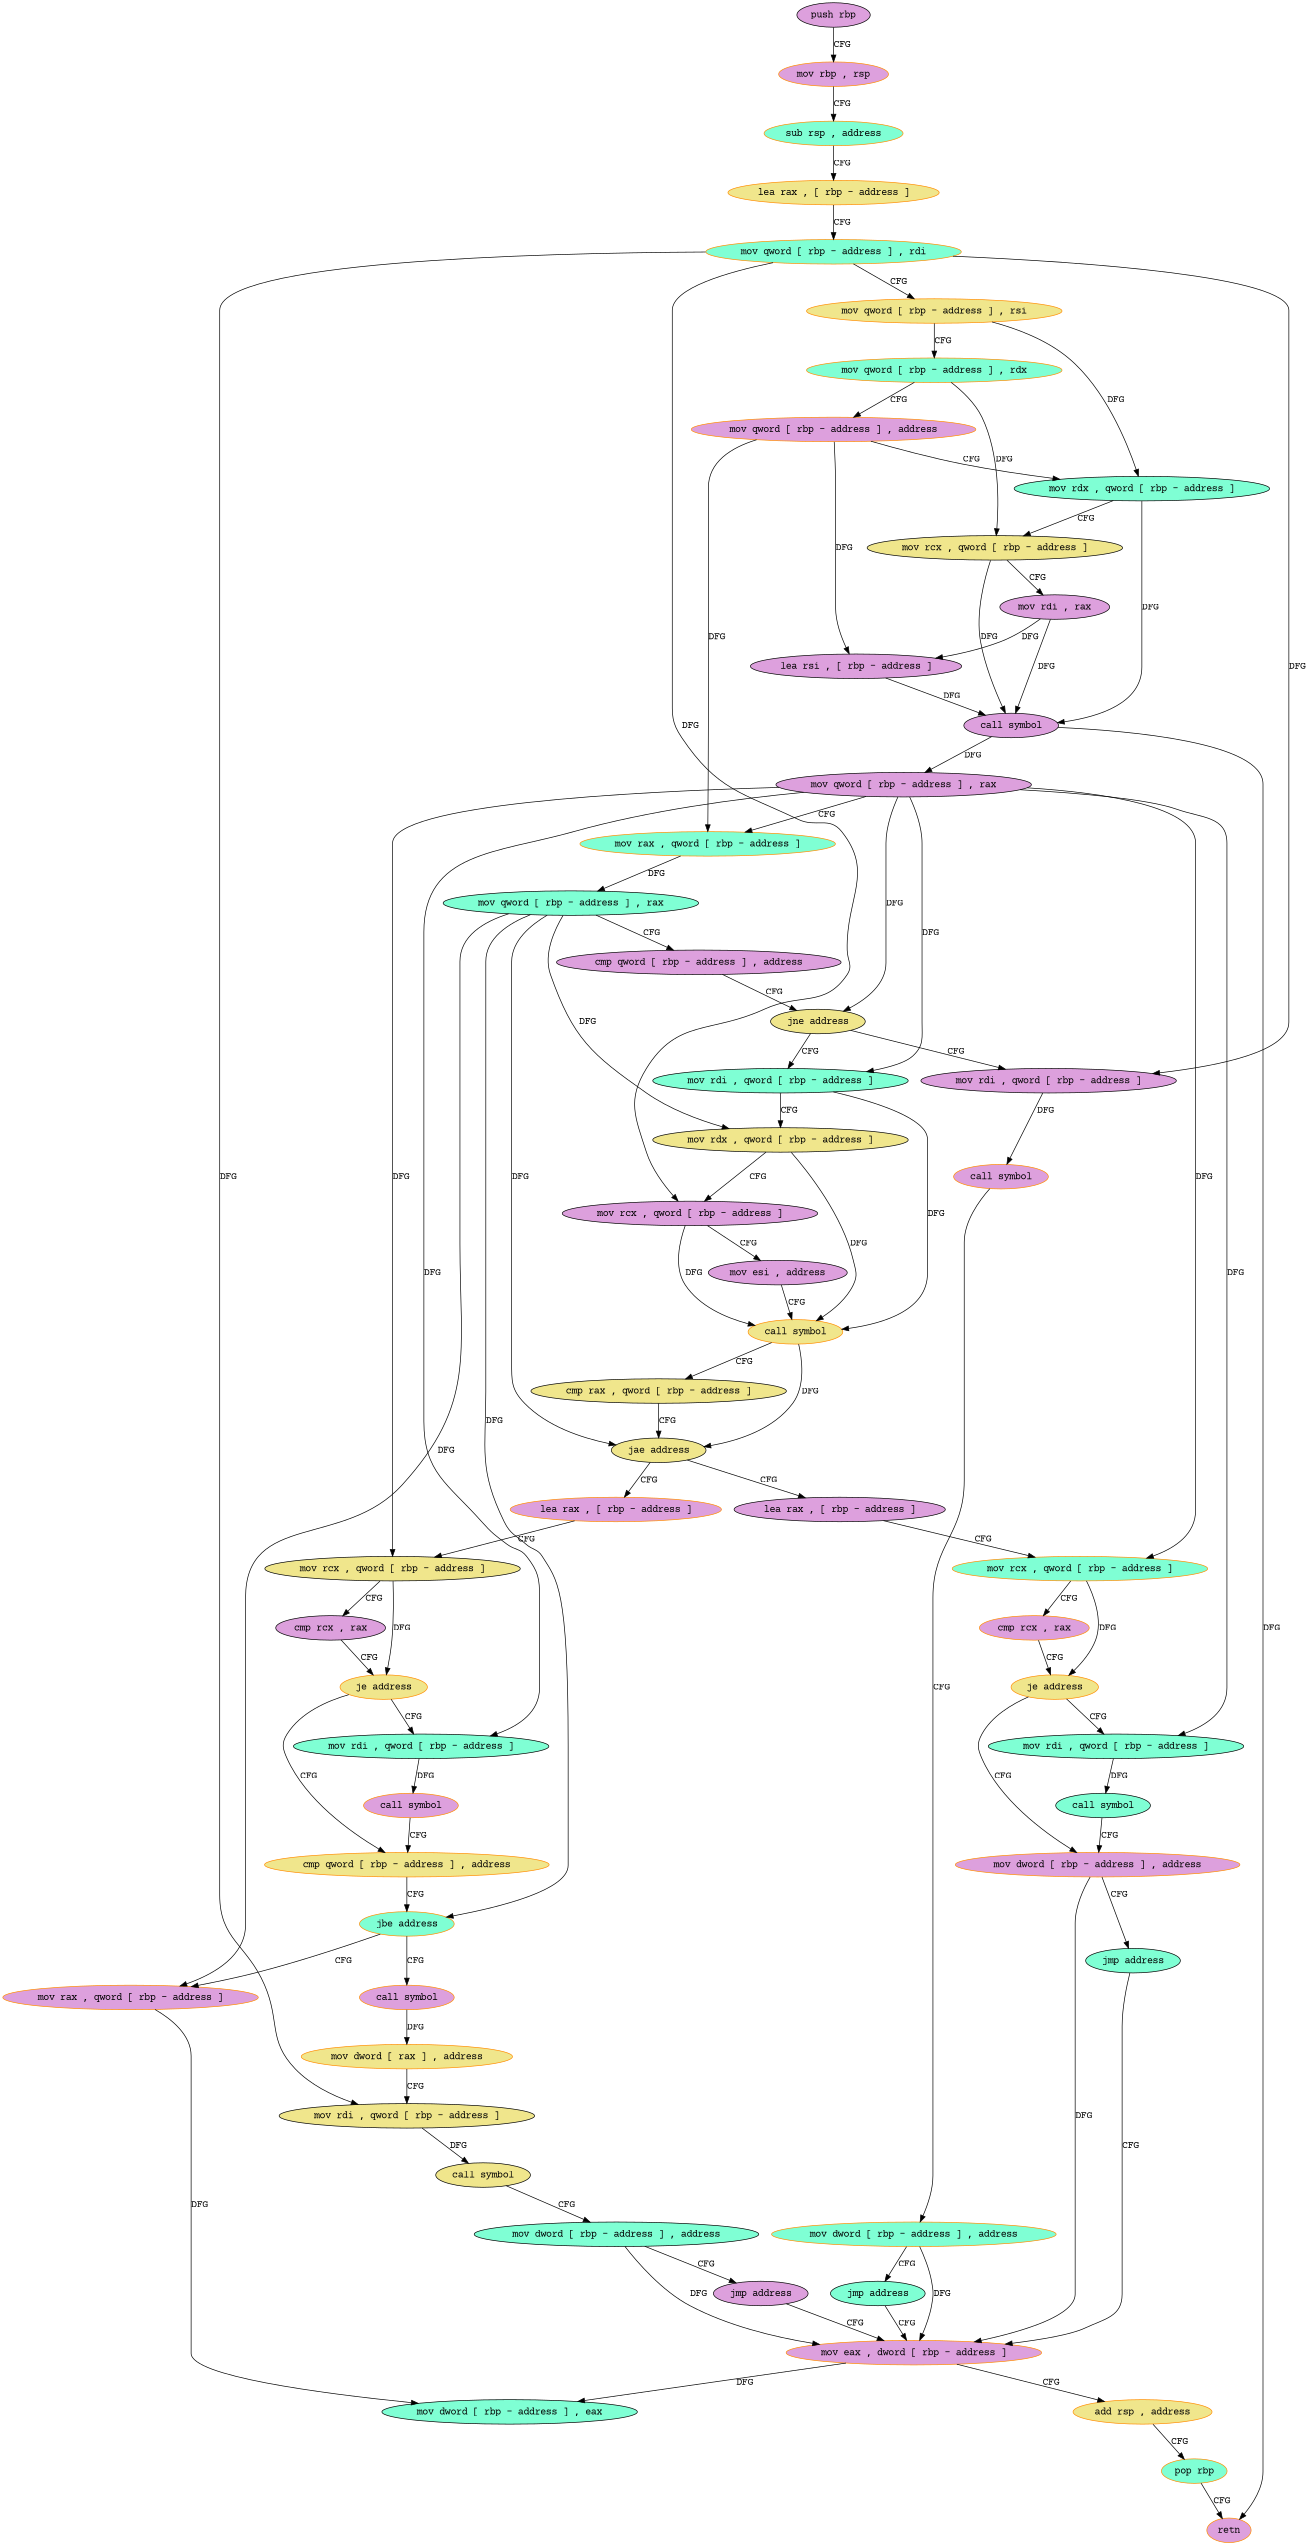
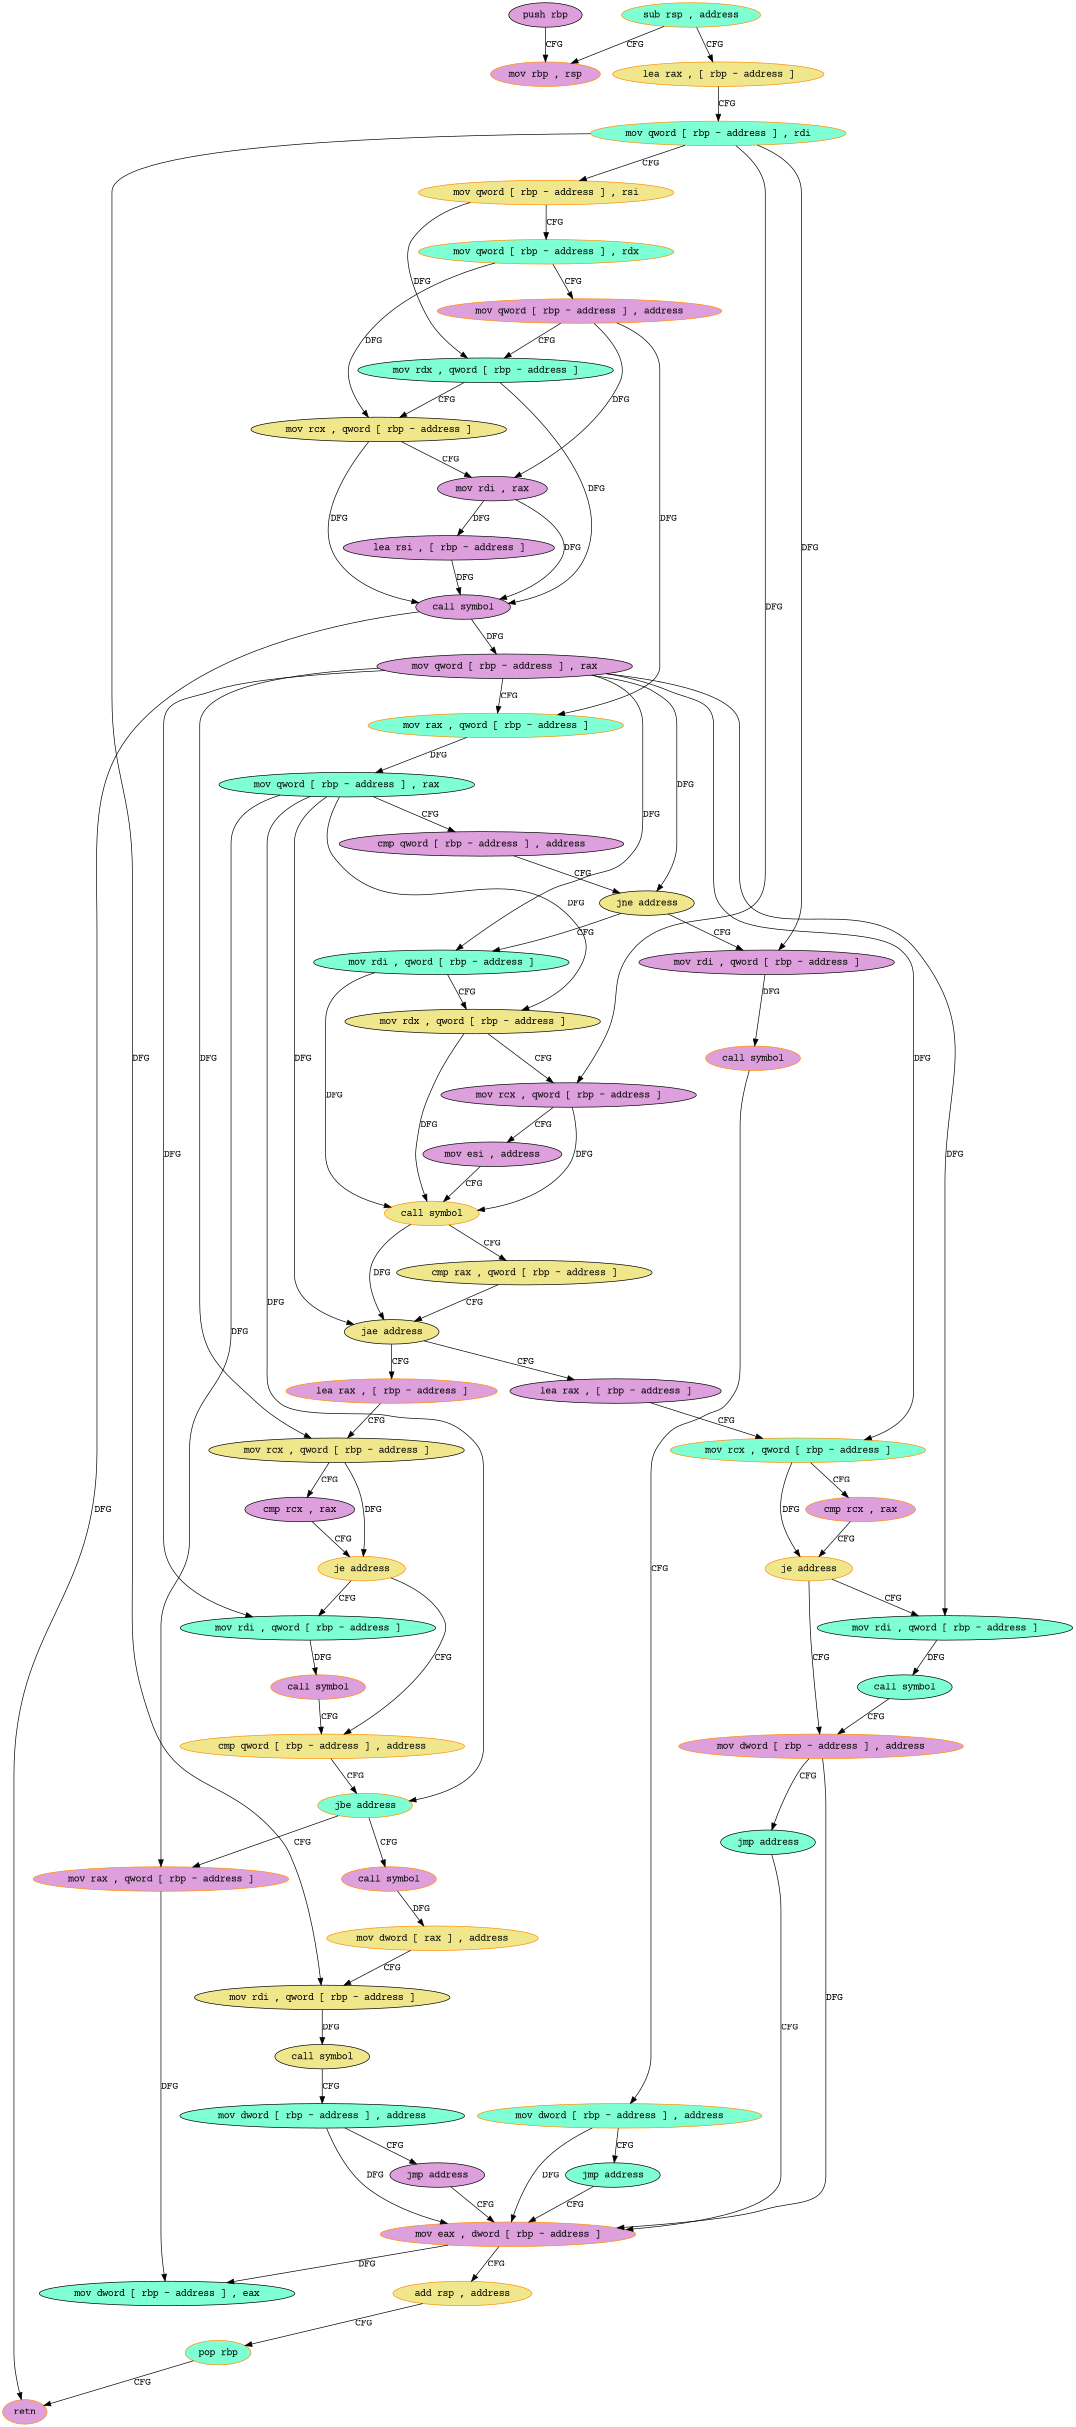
(834, 100) -> (621, 44)
(836, 546) -> (601, 411)
